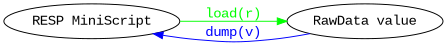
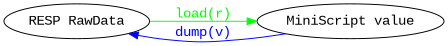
(92, 21) -> (77, 21)
(365, 21) -> (351, 21)
